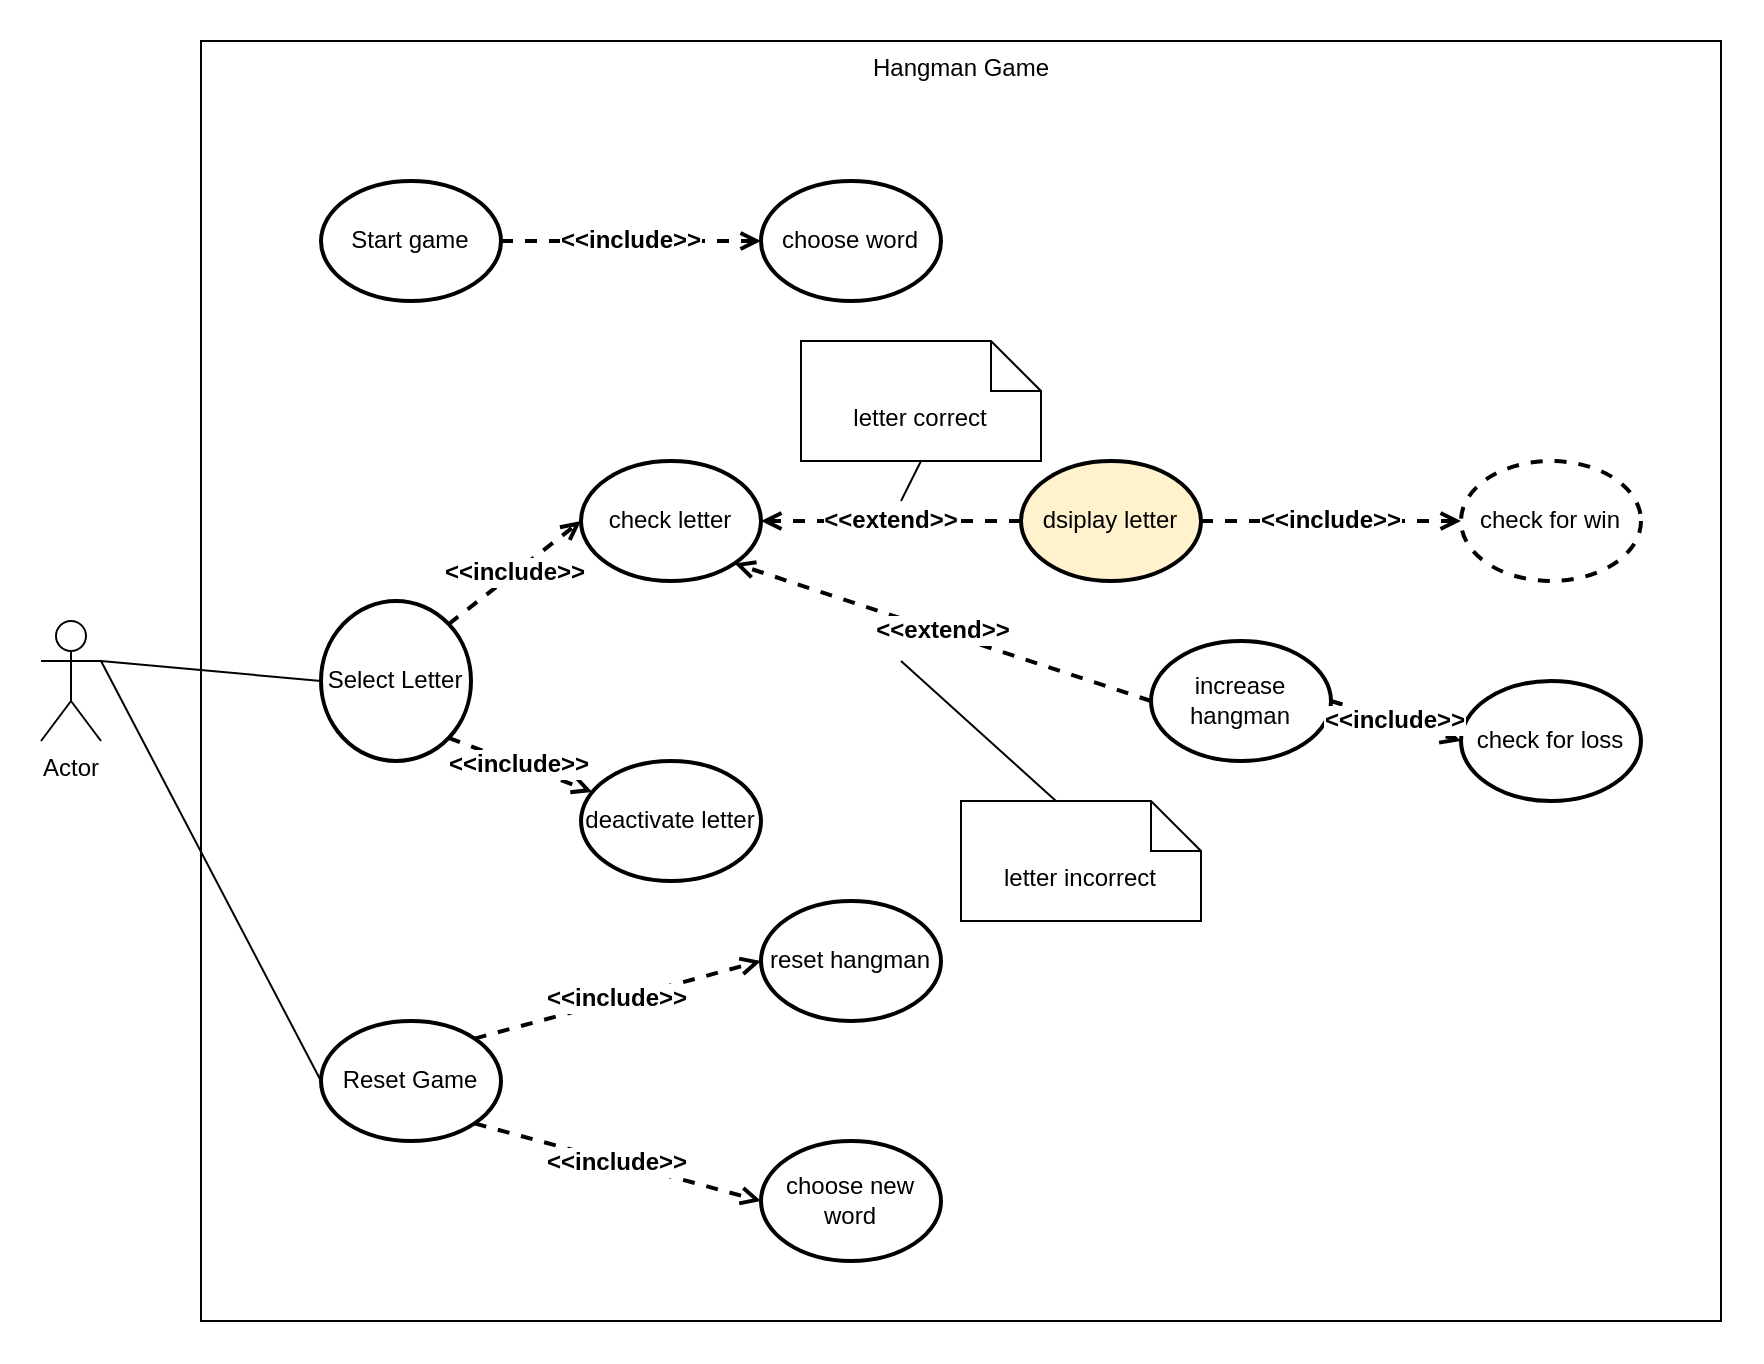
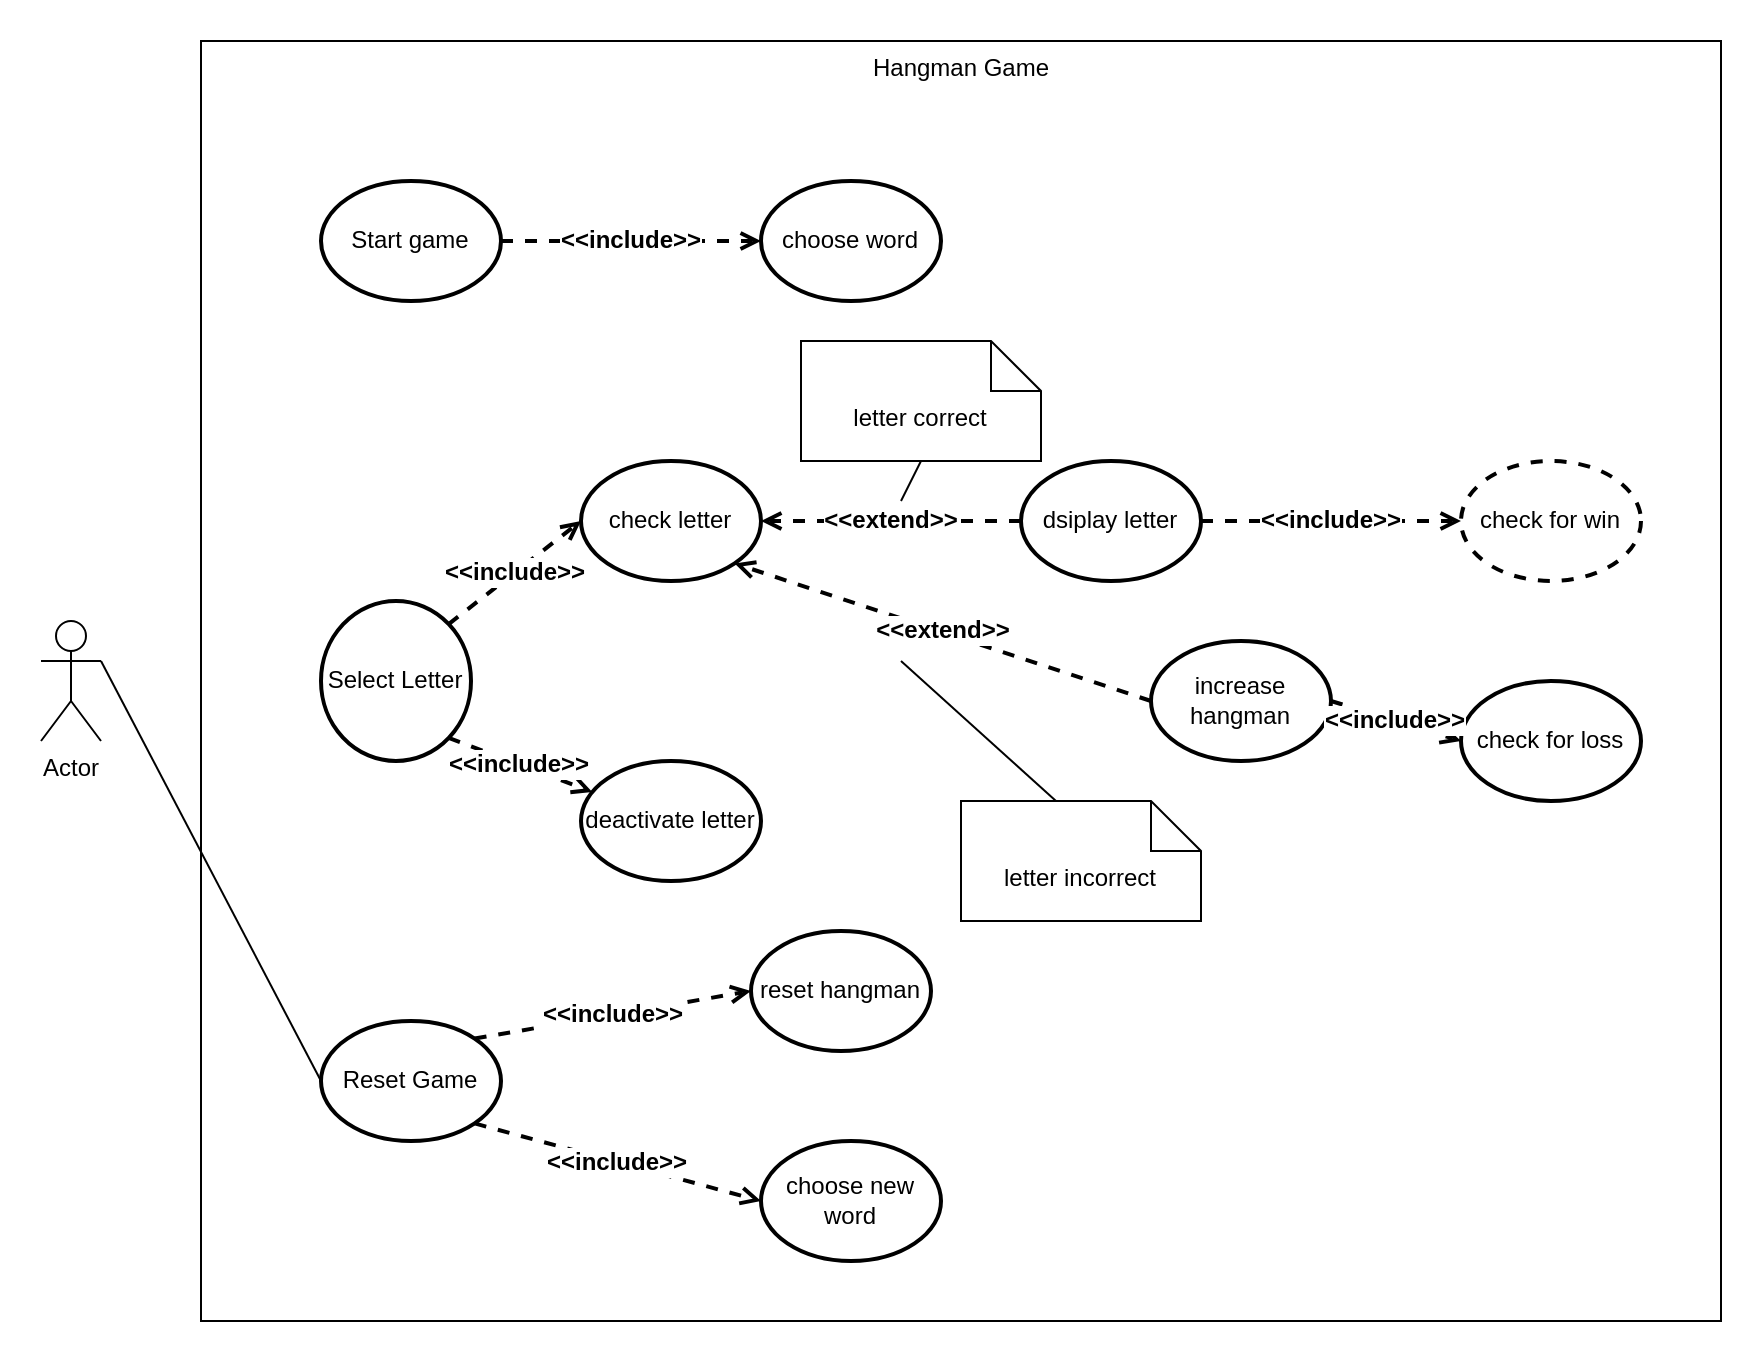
(1111, 521) -> (1111, 521)
(213, 671) -> none
(851, 961) -> (841, 991)
